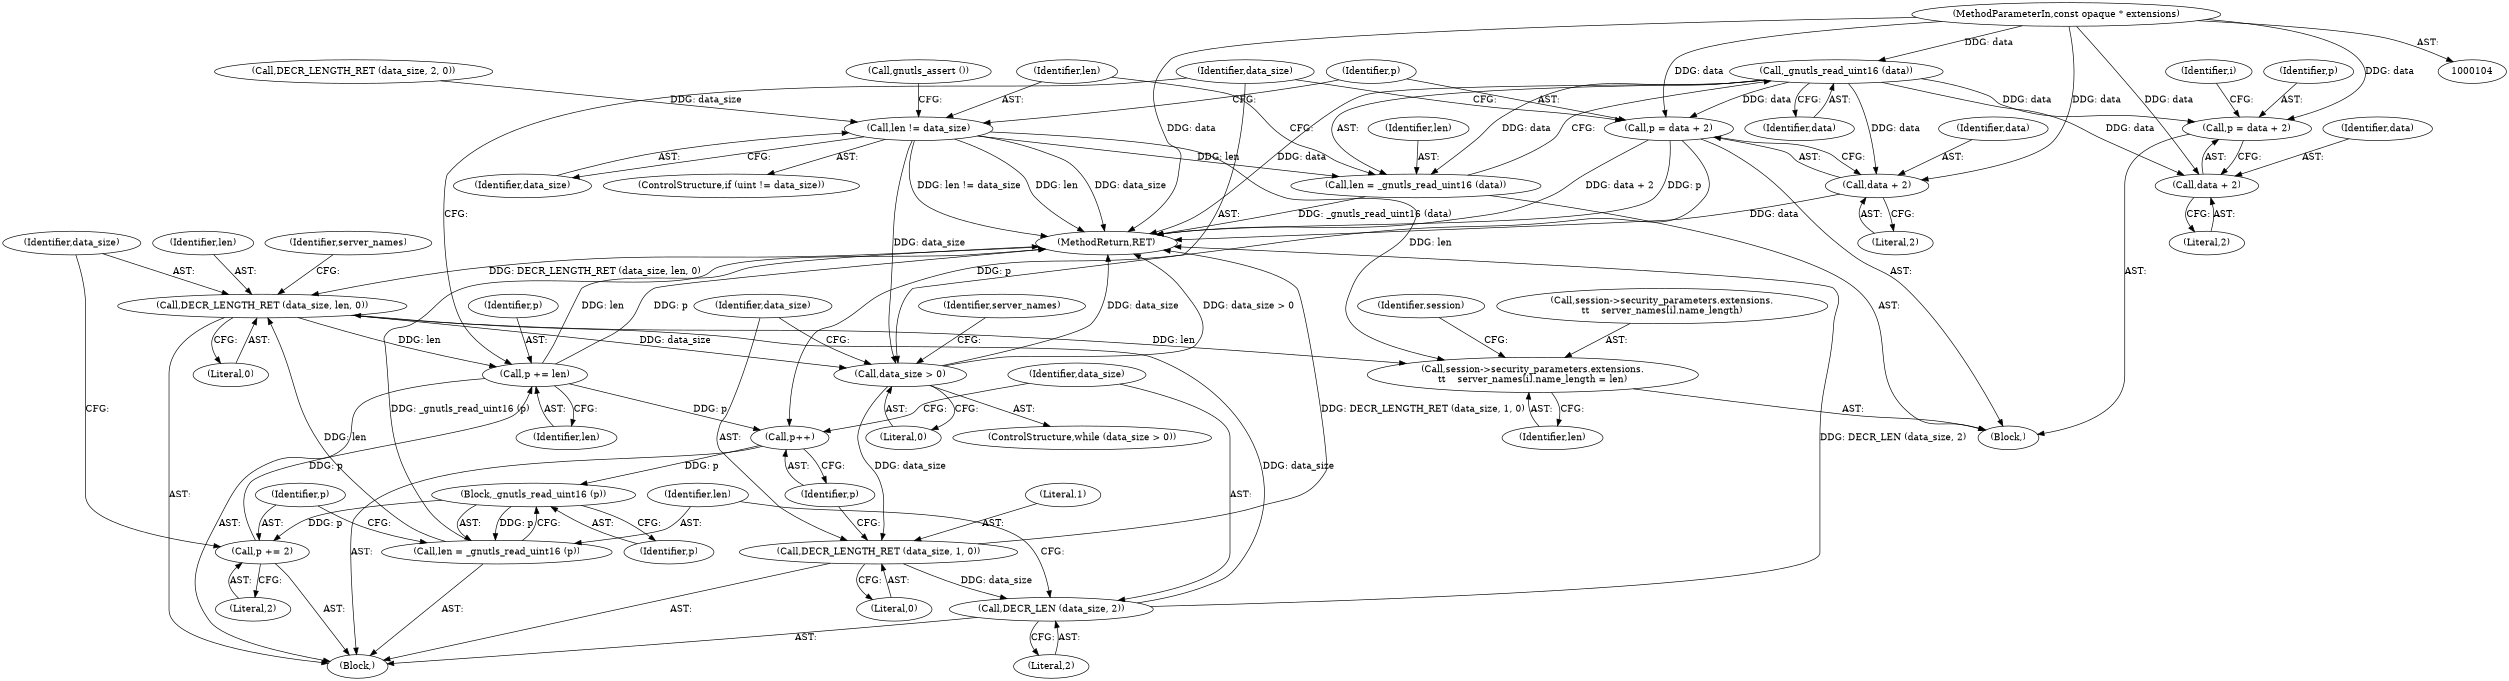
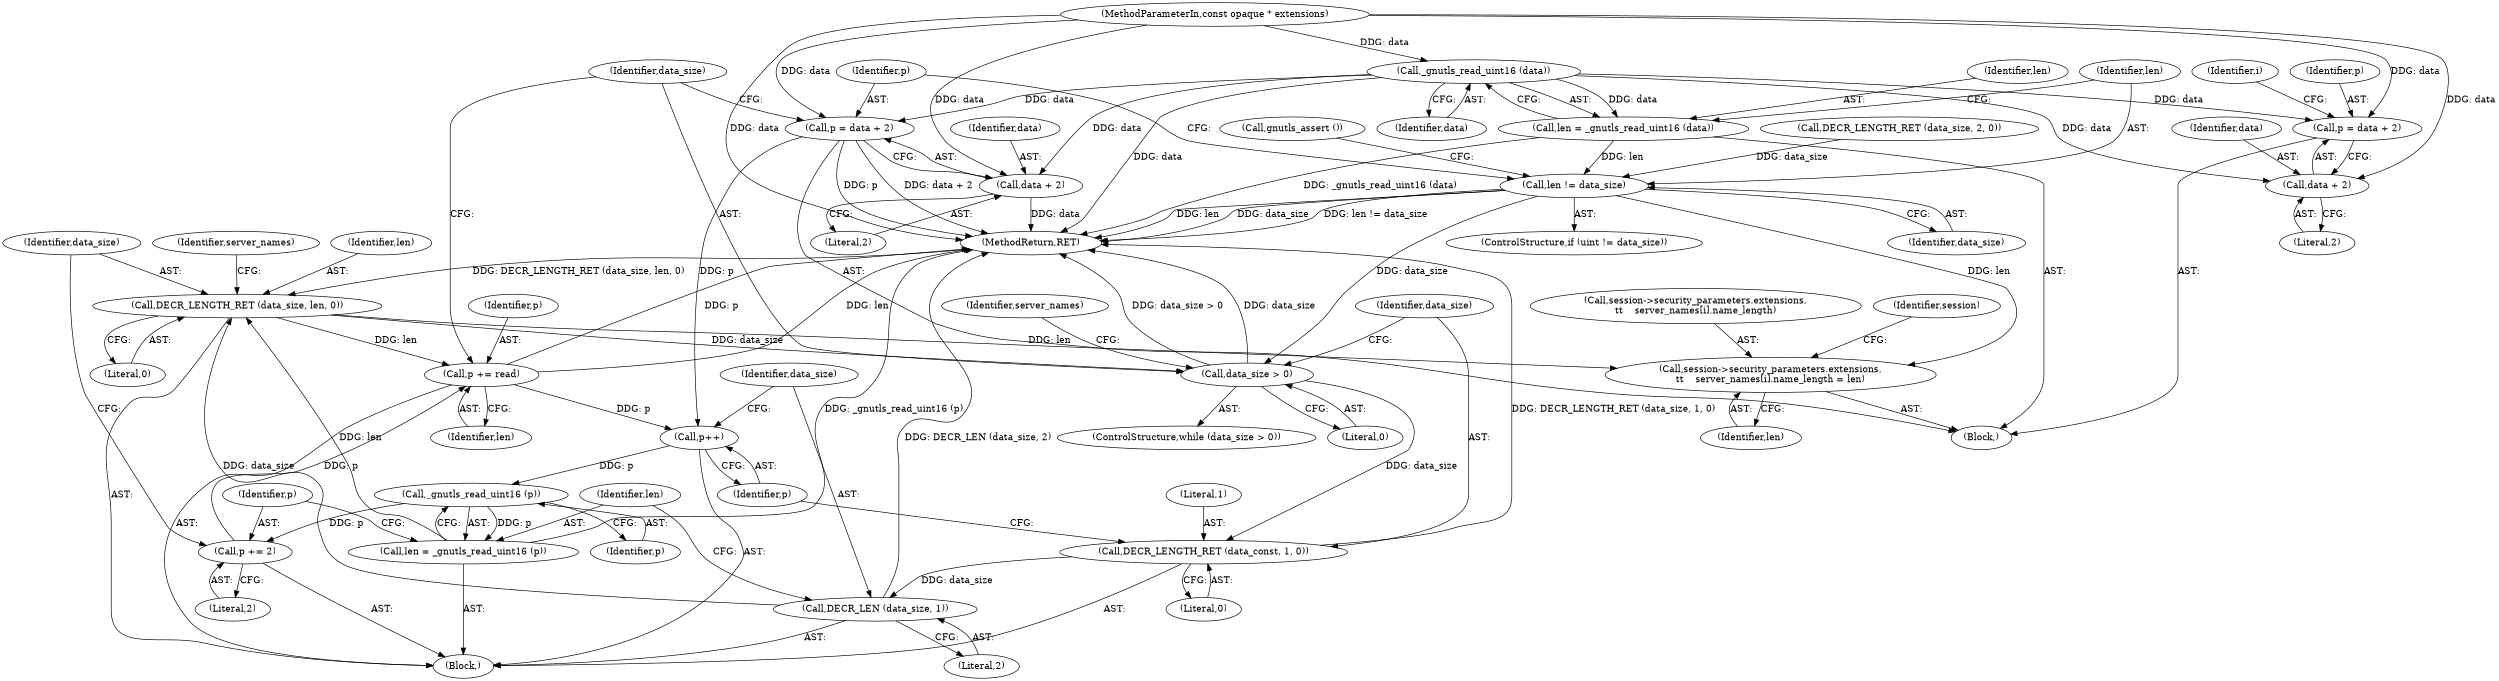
(2472, 72) -> none
(1155, 156) -> (1601, 155)
(535, 375) -> (482, 375)
(534, 495) -> (471, 495)
(879, 552) -> (1204, 552)
(1051, 609) -> (875, 609)
